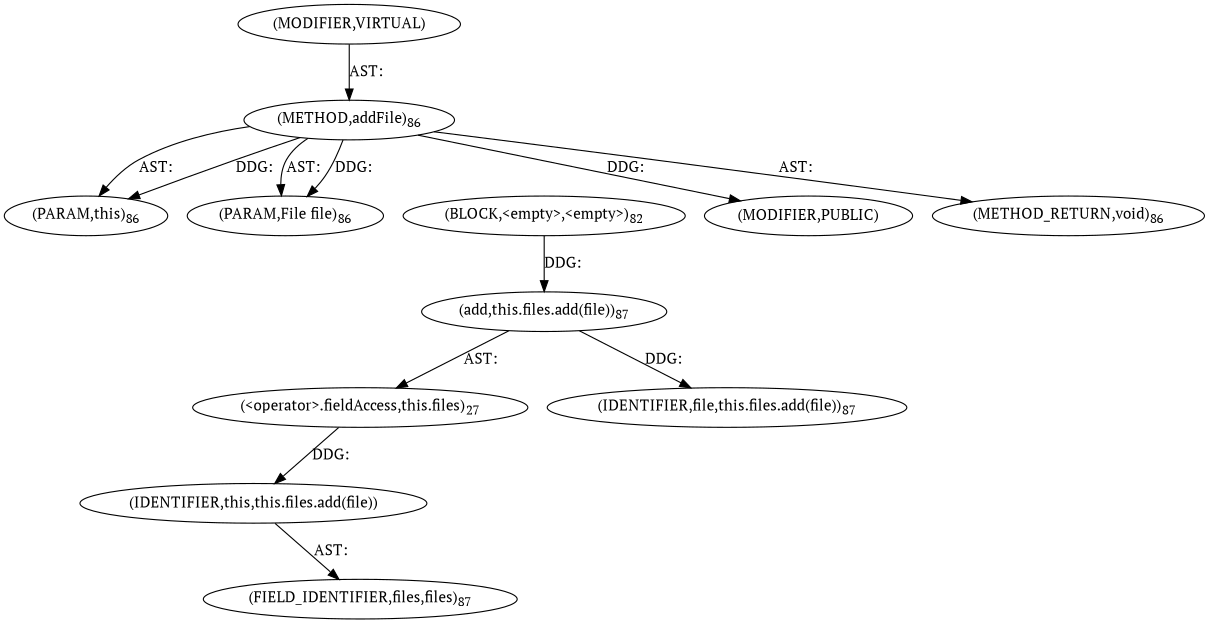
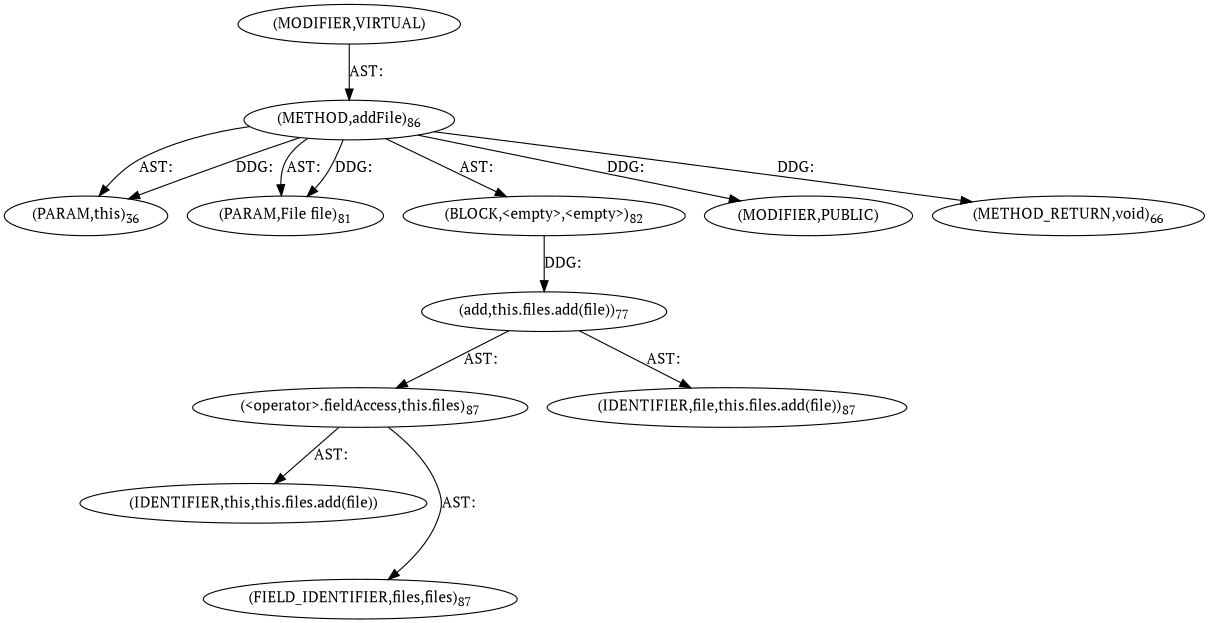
none -> (441, 165)
(798, 168) -> (798, 168)
(133, 214) -> (133, 214)
(345, 214) -> (345, 214)
(1157, 214) -> (1157, 214)
(622, 310) -> (622, 310)
(666, 360) -> (666, 360)
(473, 406) -> (473, 406)
(333, 455) -> (333, 455)
(303, 548) -> (441, 498)
